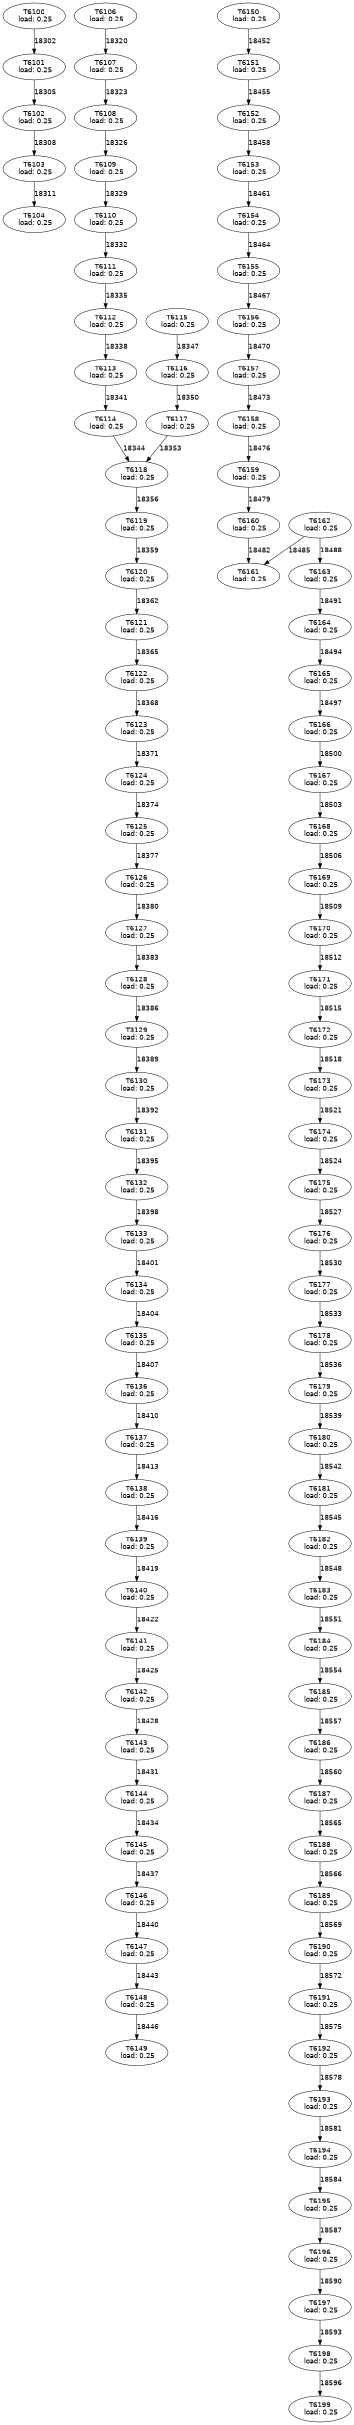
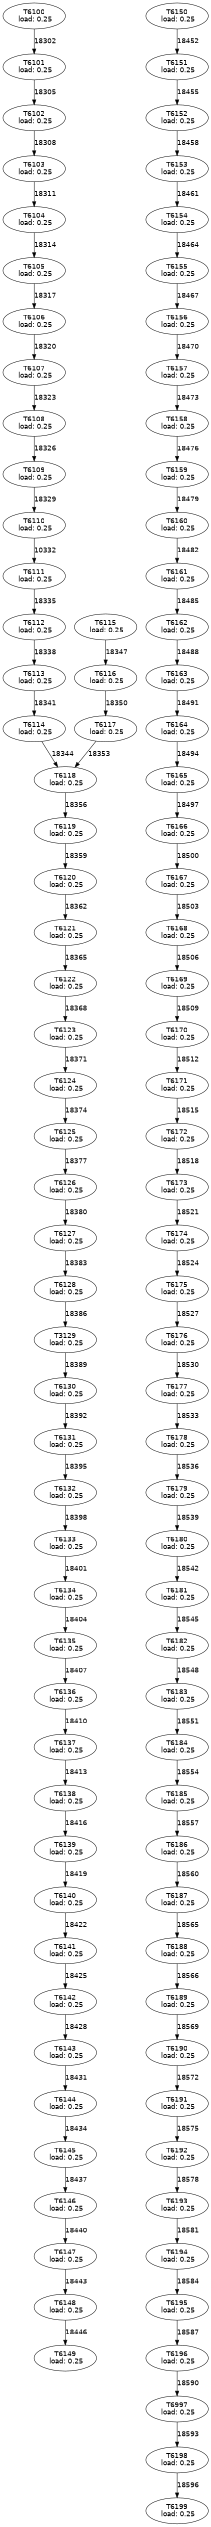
(117, 245) -> (45, 551)
none -> (34, 271)
(286, 549) -> (177, 599)
(320, 2307) -> (177, 2409)
